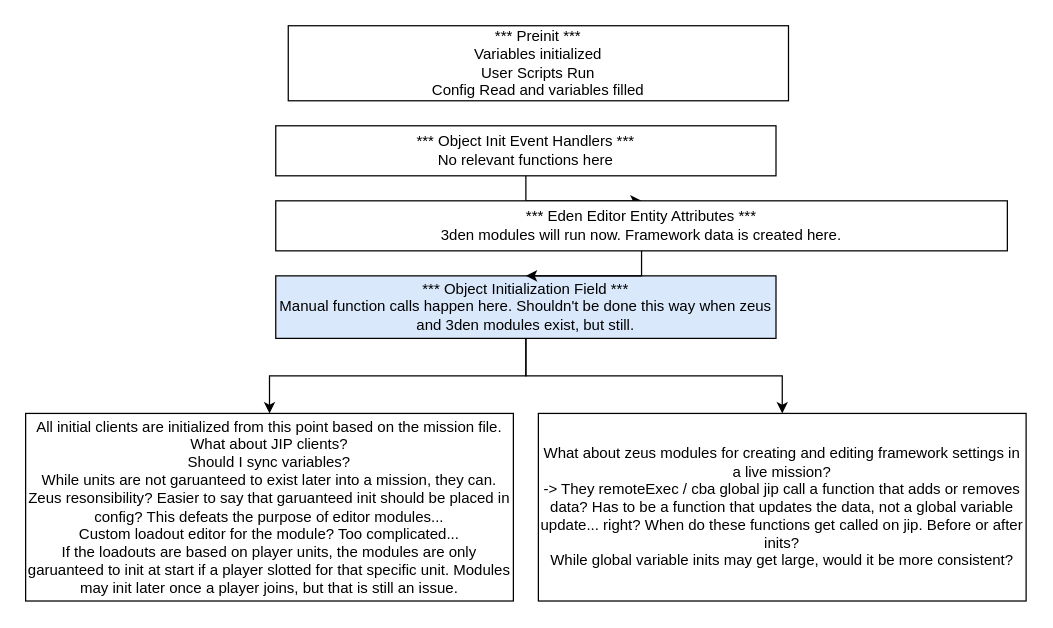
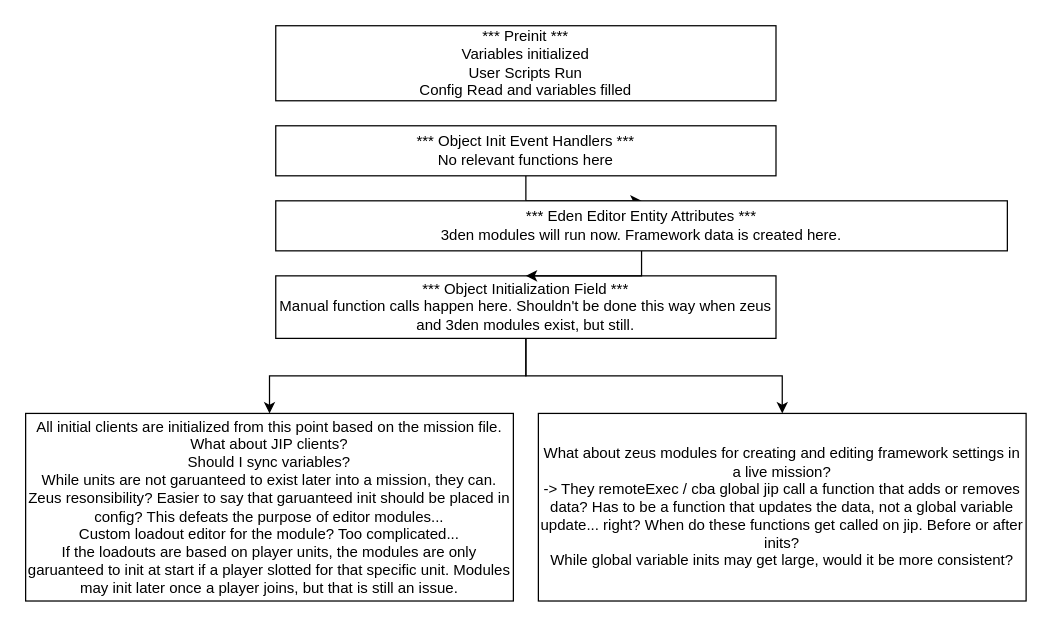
(538, 63) -> (526, 63)
(526, 307) -> (526, 307)
